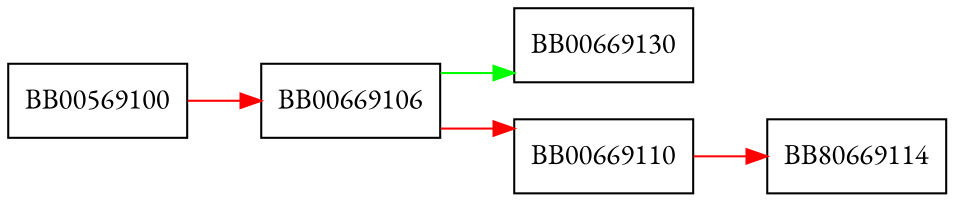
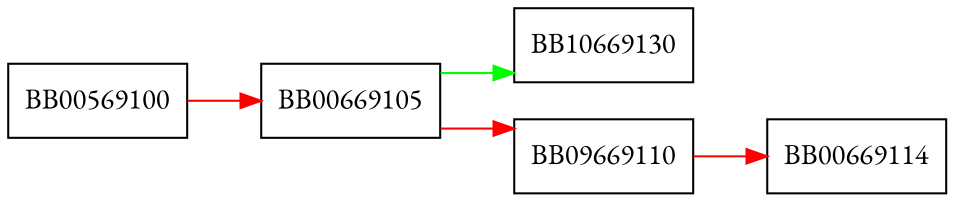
(604, 45) -> (604, 45)
(351, 101) -> (351, 101)
(604, 156) -> (604, 156)
(857, 156) -> (857, 156)
